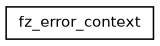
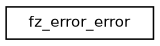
(80, 23) -> (80, 23)
